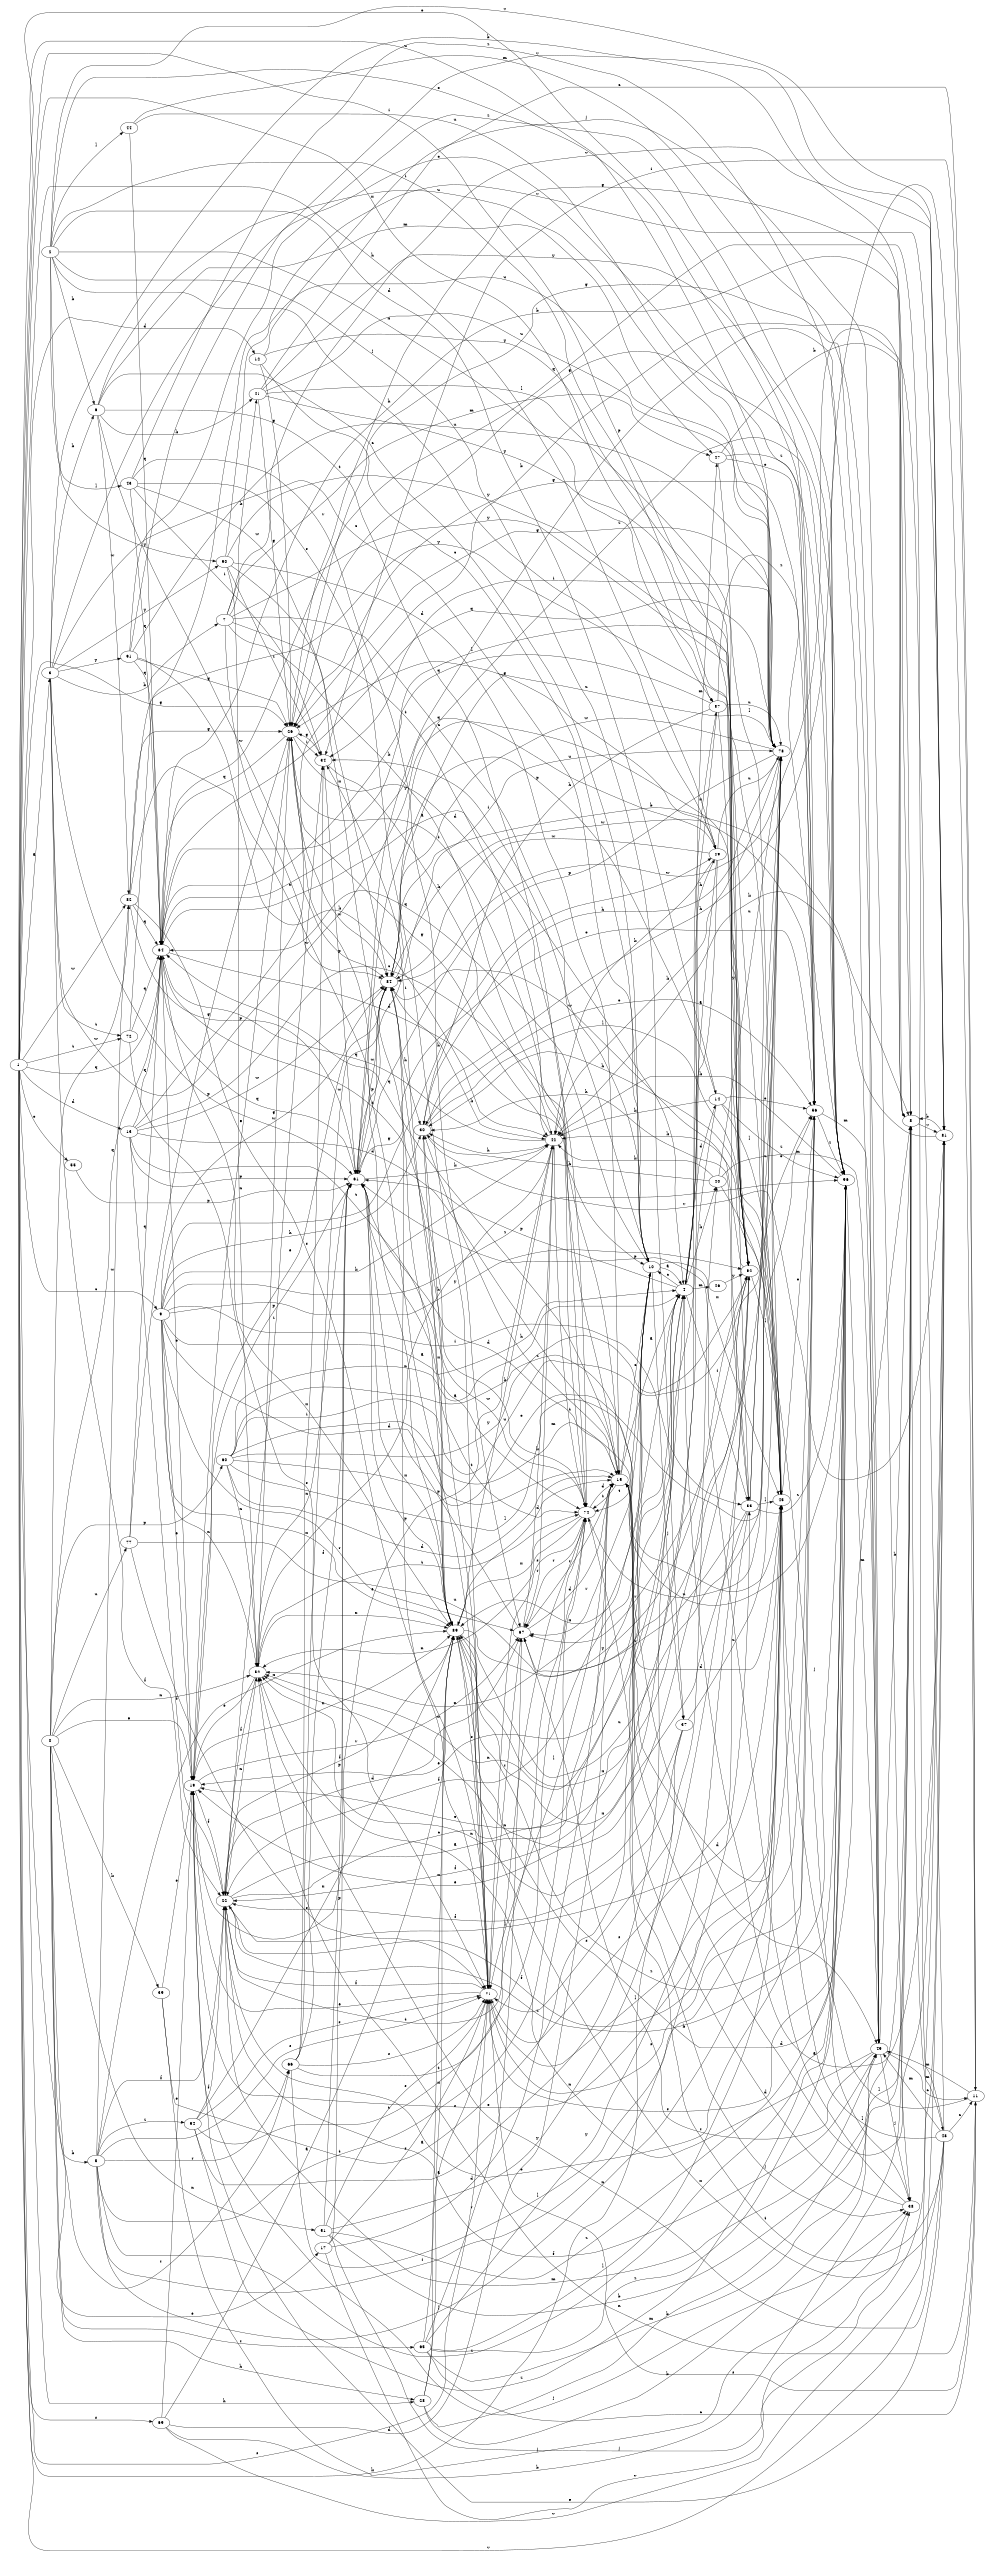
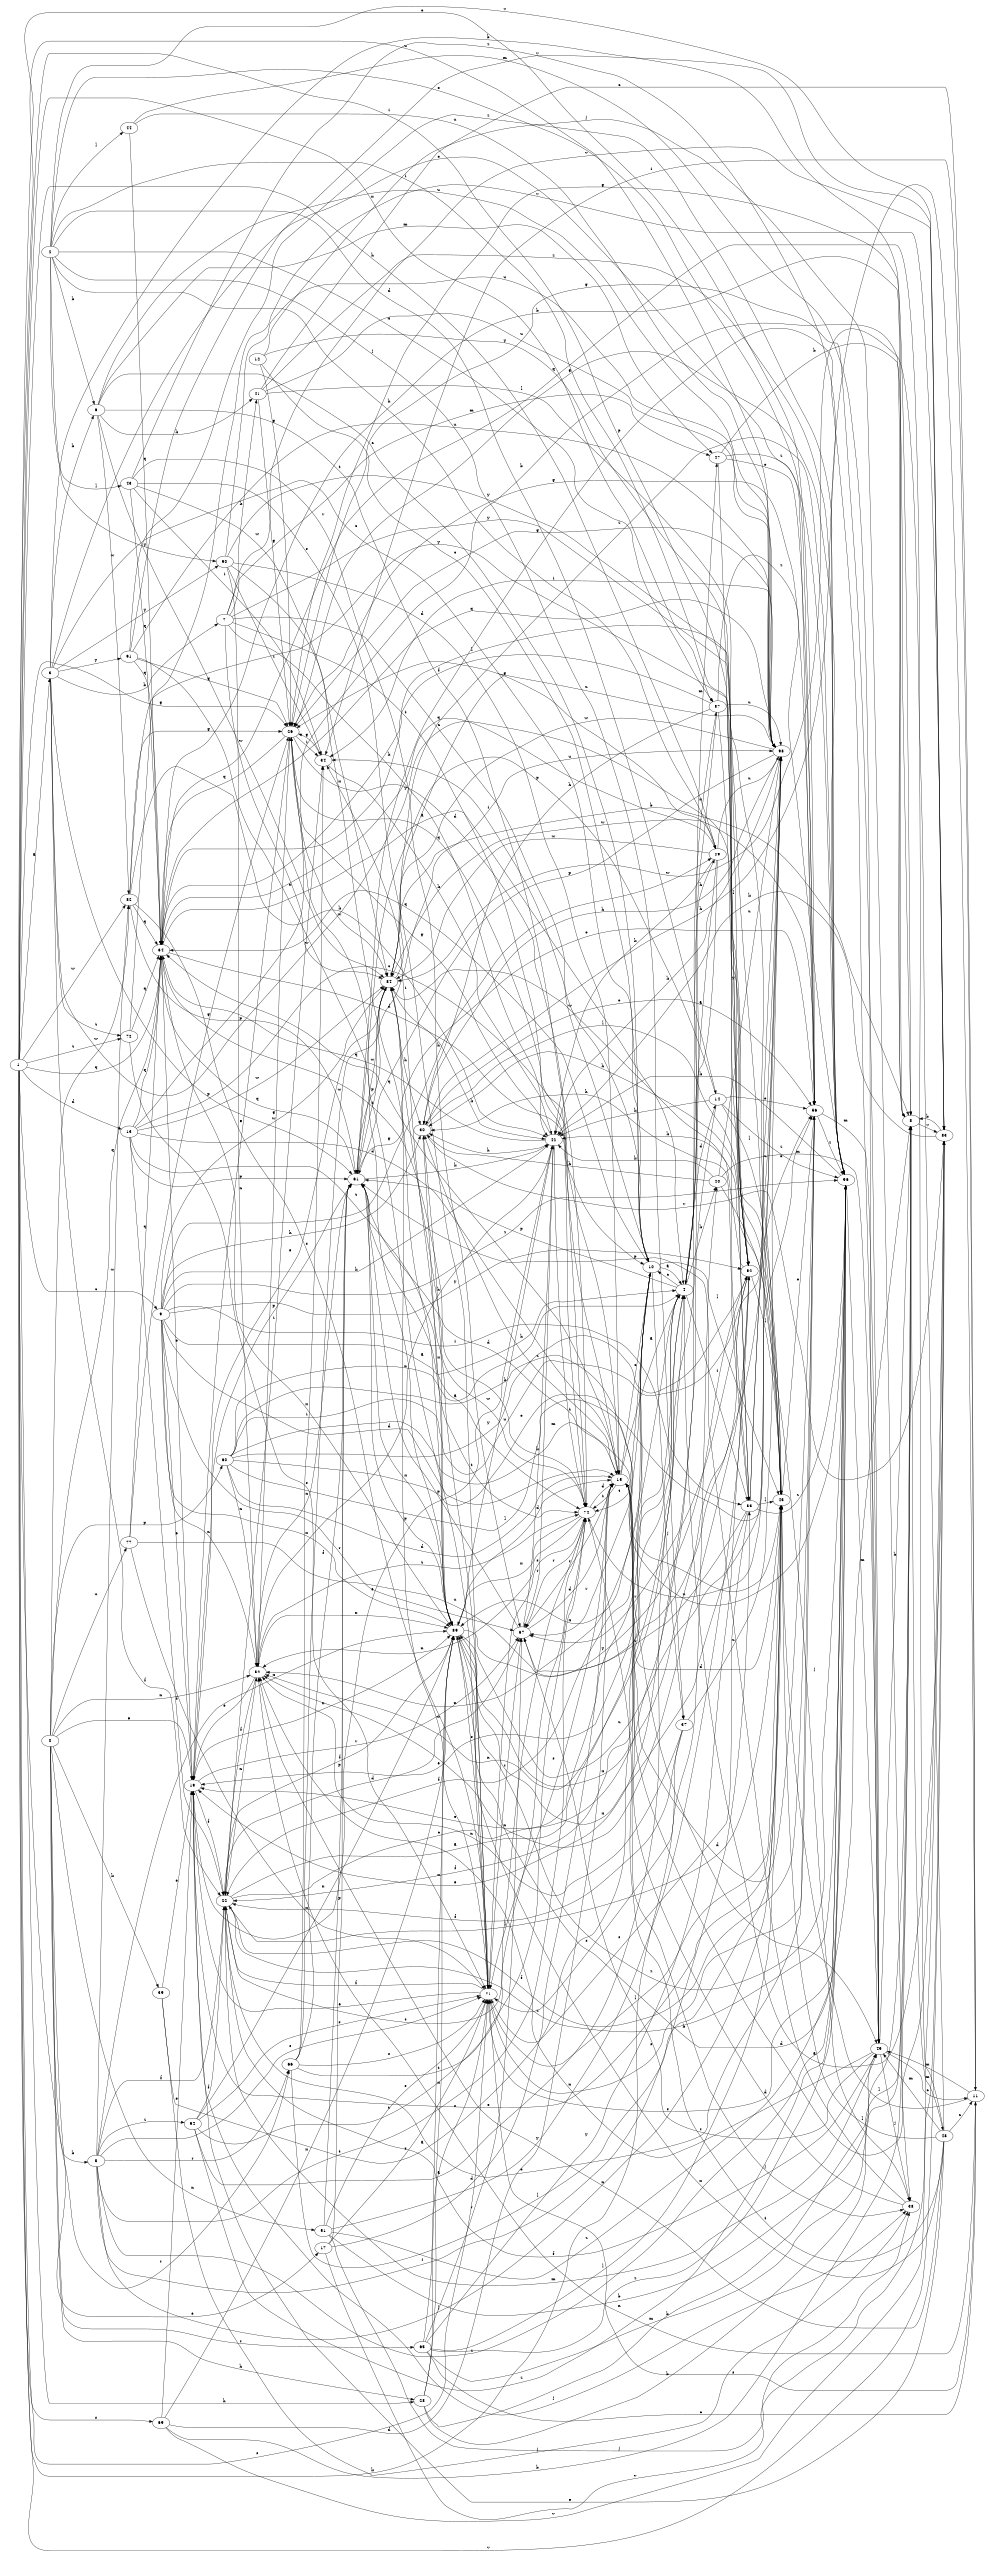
(554, 255) -> (554, 255)
(33, 587) -> none
(715, 624) -> none
(439, 670) -> (439, 670)
(782, 751) -> (782, 751)
(439, 837) -> (439, 837)
(340, 968) -> none
(766, 975) -> (734, 980)
(944, 1136) -> (944, 1136)
(73, 1165) -> none
(718, 1286) -> none
(718, 1297) -> (718, 1297)
(554, 1758) -> (554, 1758)
(307, 1908) -> (307, 1908)
(307, 2149) -> (307, 2149)
